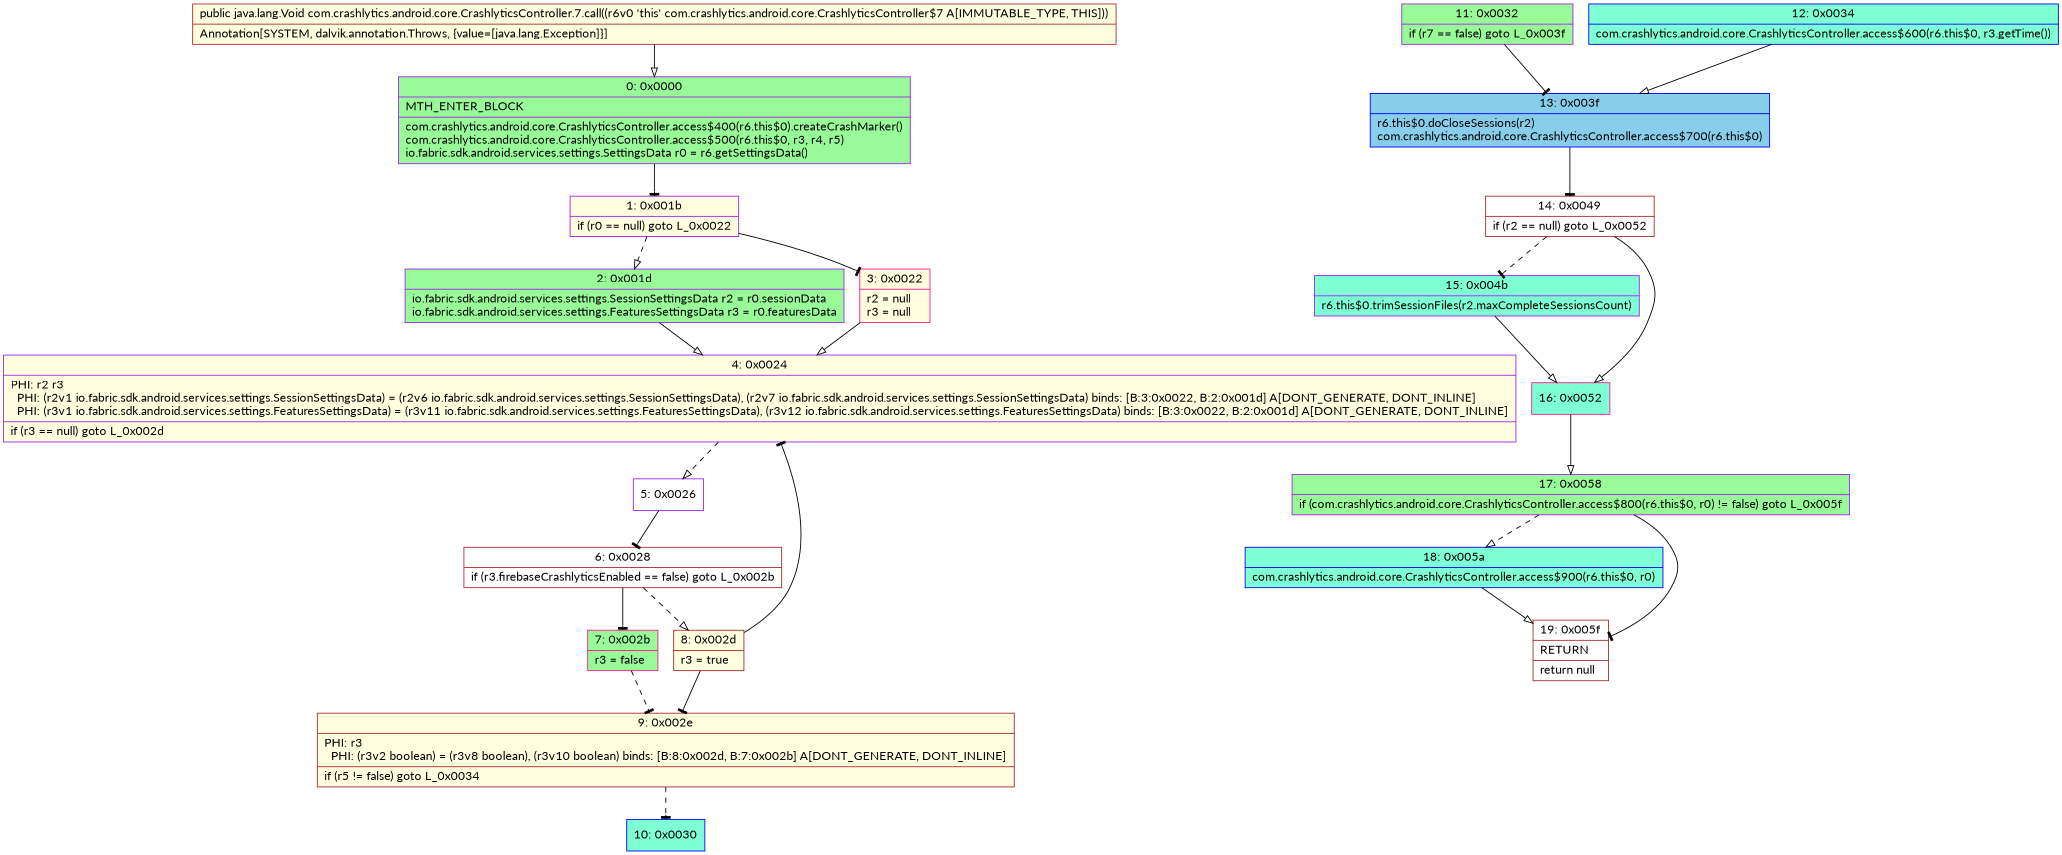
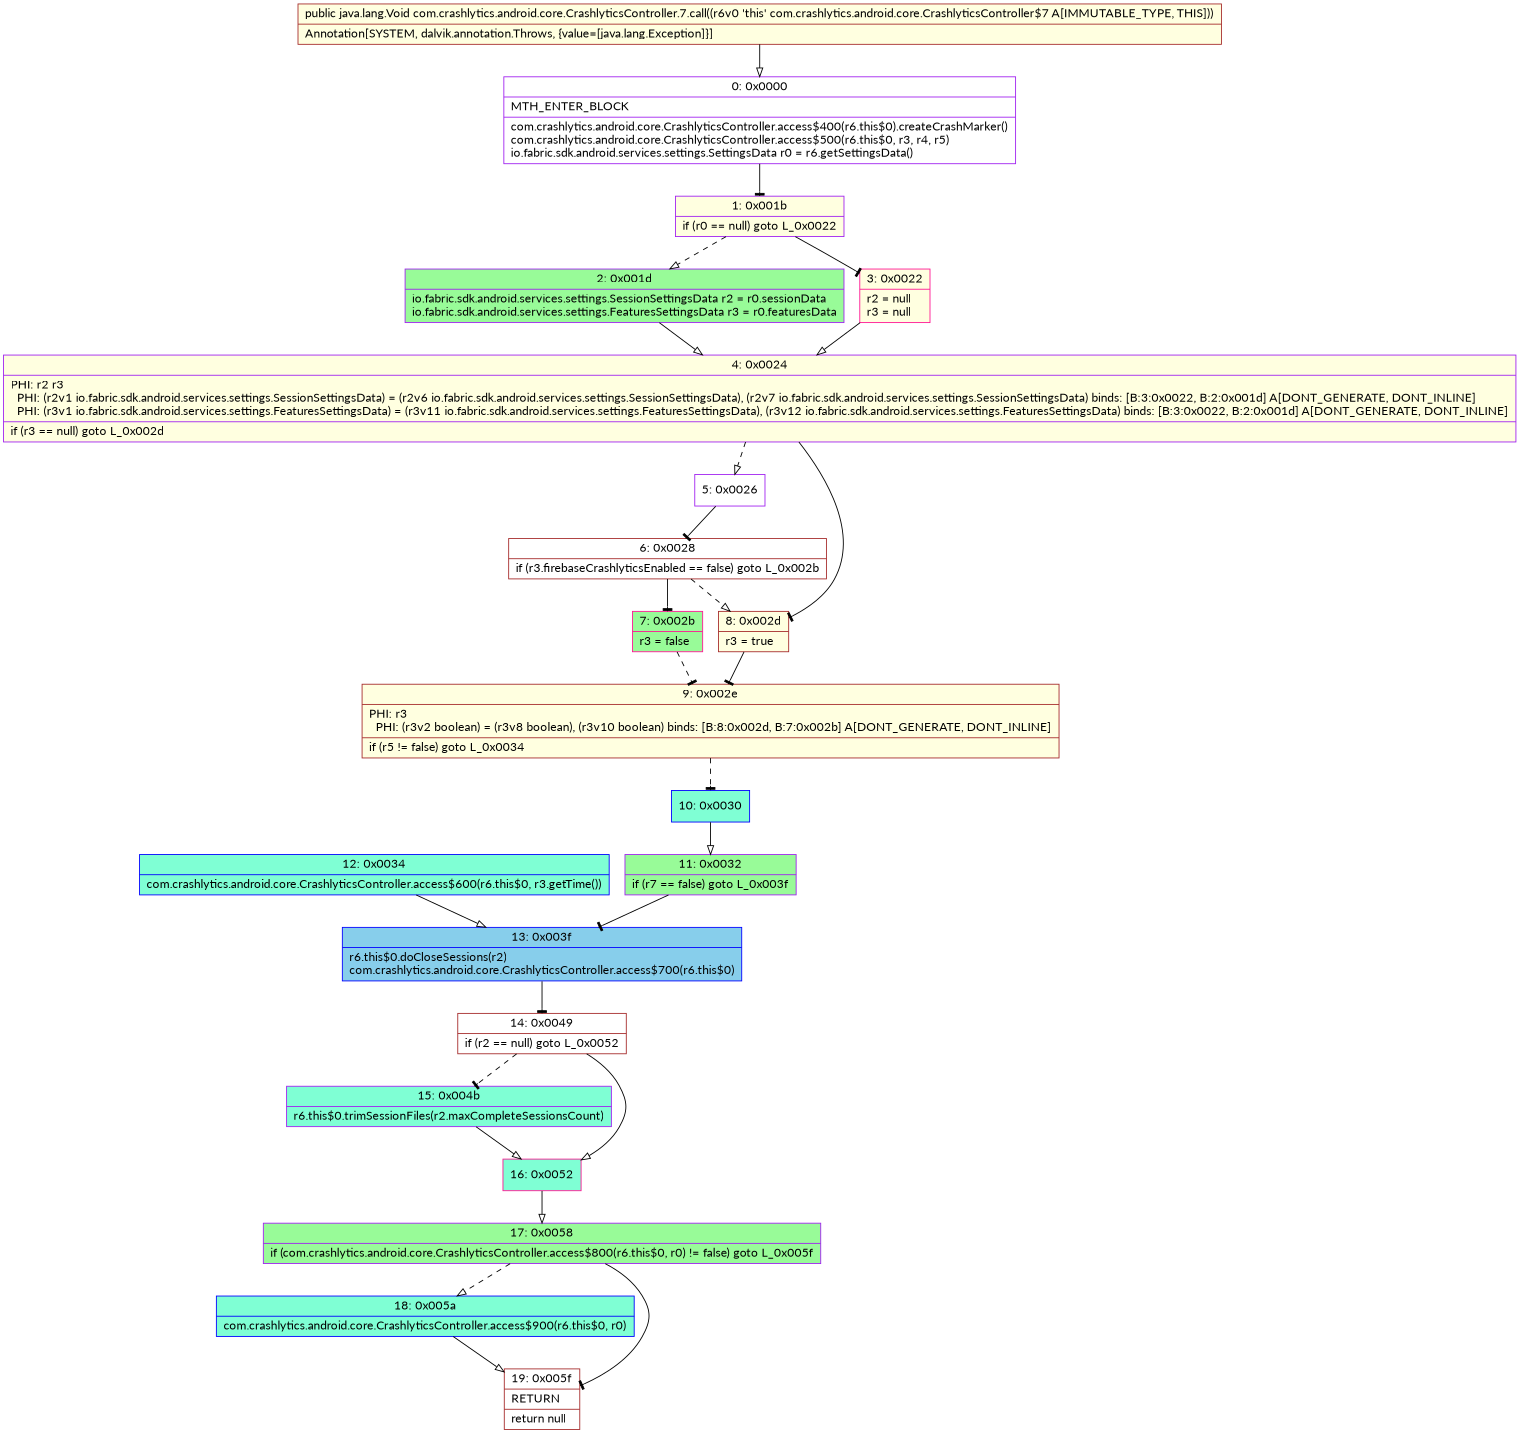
(654, 120) -> (760, 120)
(800, 549) -> (842, 534)
none -> (711, 834)
